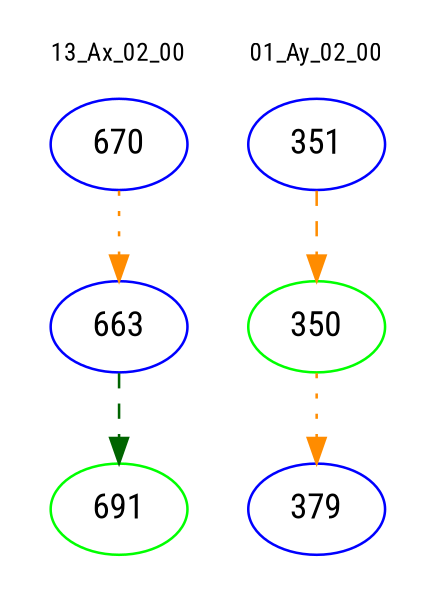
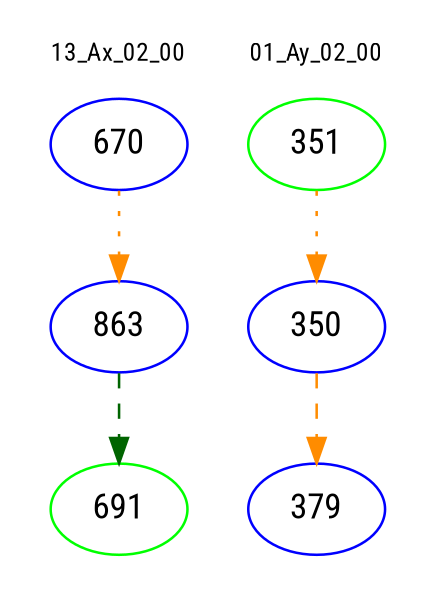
(317, 144) -> (317, 144)
(317, 223) -> (317, 223)
(119, 327) -> (119, 327)
(317, 327) -> (317, 327)
(317, 406) -> (317, 406)
